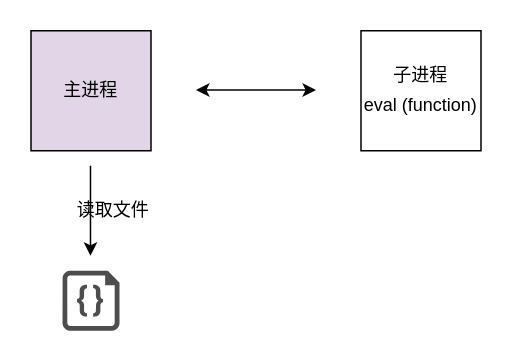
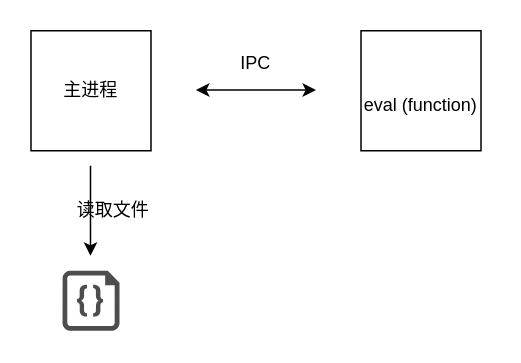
none -> (256, 64)
(421, 76) -> none
(91, 91) -> (91, 91)
